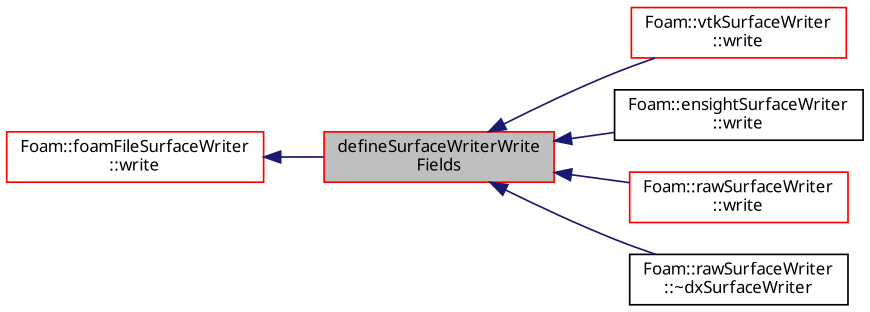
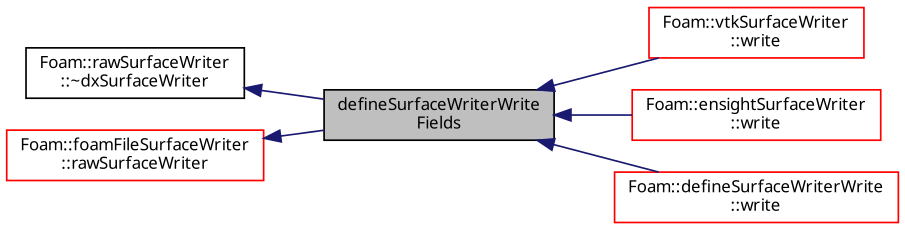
(739, 115) -> (756, 115)
(135, 157) -> (135, 155)
(439, 157) -> (439, 115)
(739, 197) -> (756, 197)
(580, 225) -> (293, 95)
